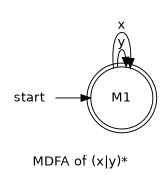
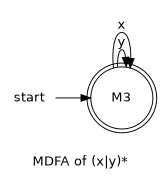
(122, 98) -> (122, 98)
